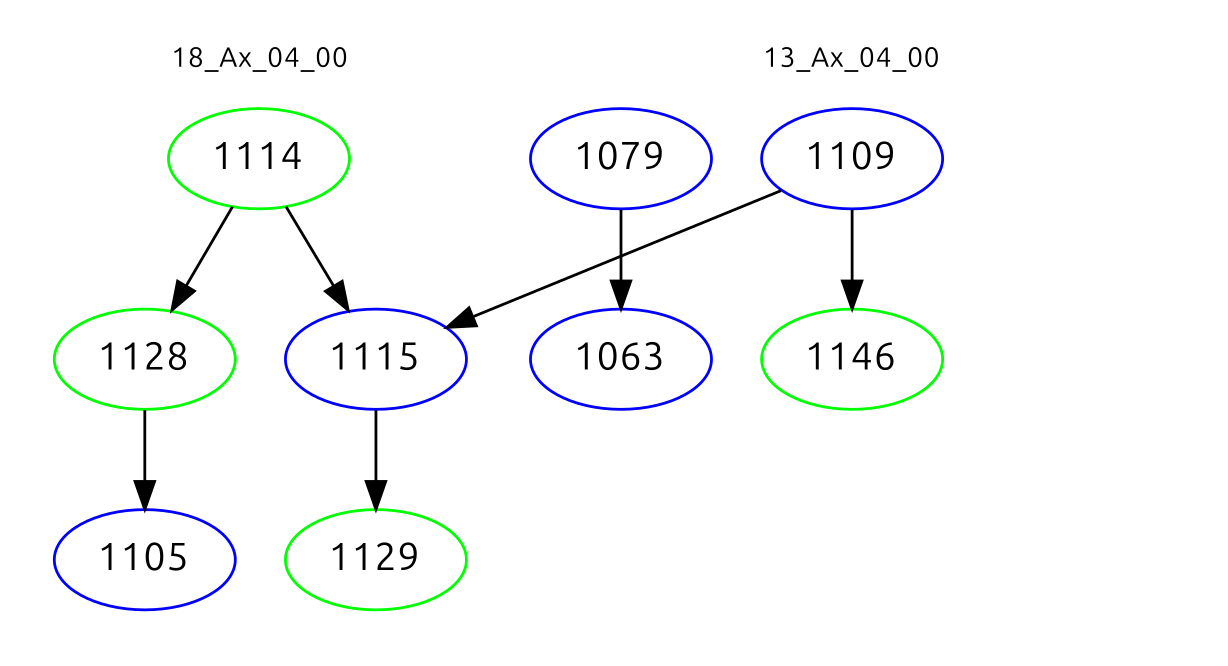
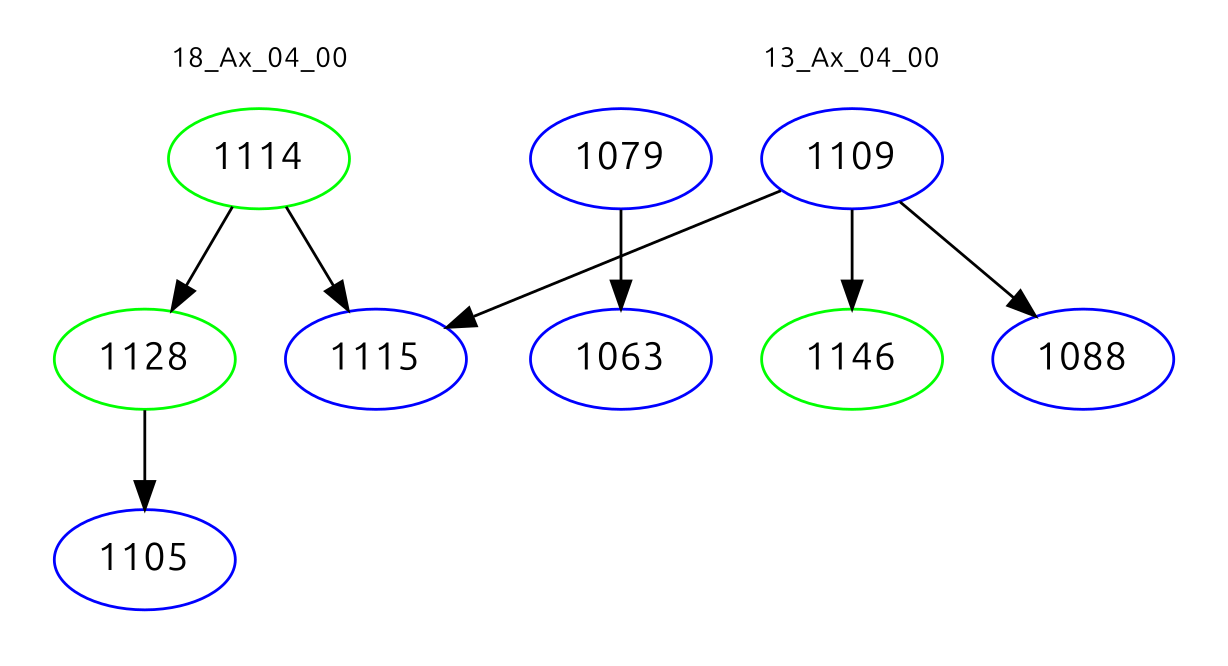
none -> (1083, 359)
(376, 560) -> none
